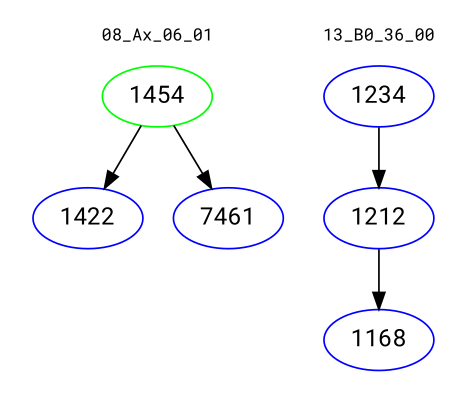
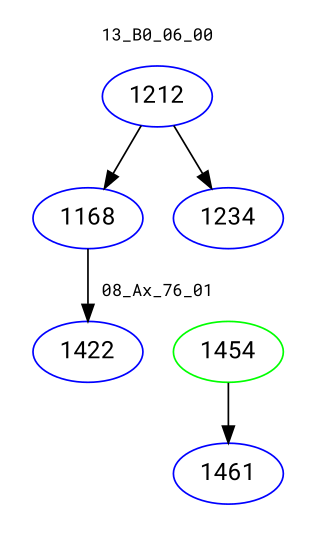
(158, 36) -> (158, 292)
(380, 36) -> (158, 36)
(379, 149) -> (188, 150)
(127, 150) -> (88, 286)
(228, 218) -> (228, 474)
